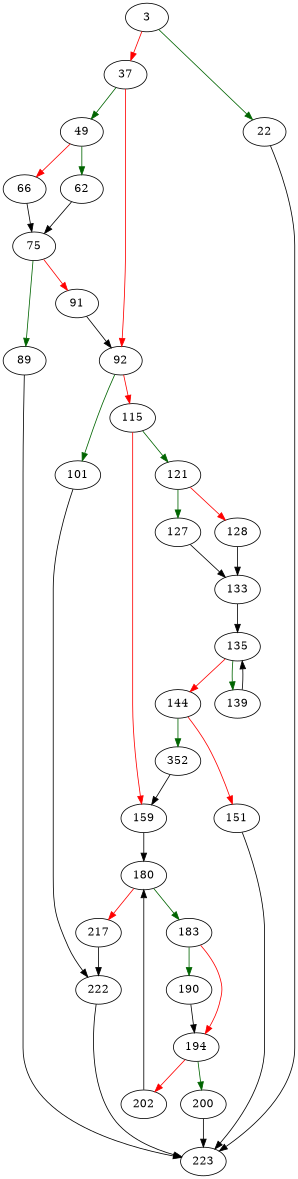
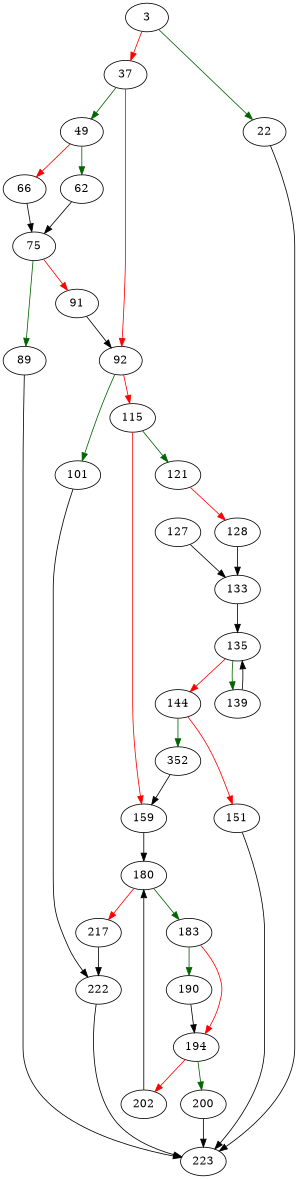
(178, 500) -> none
